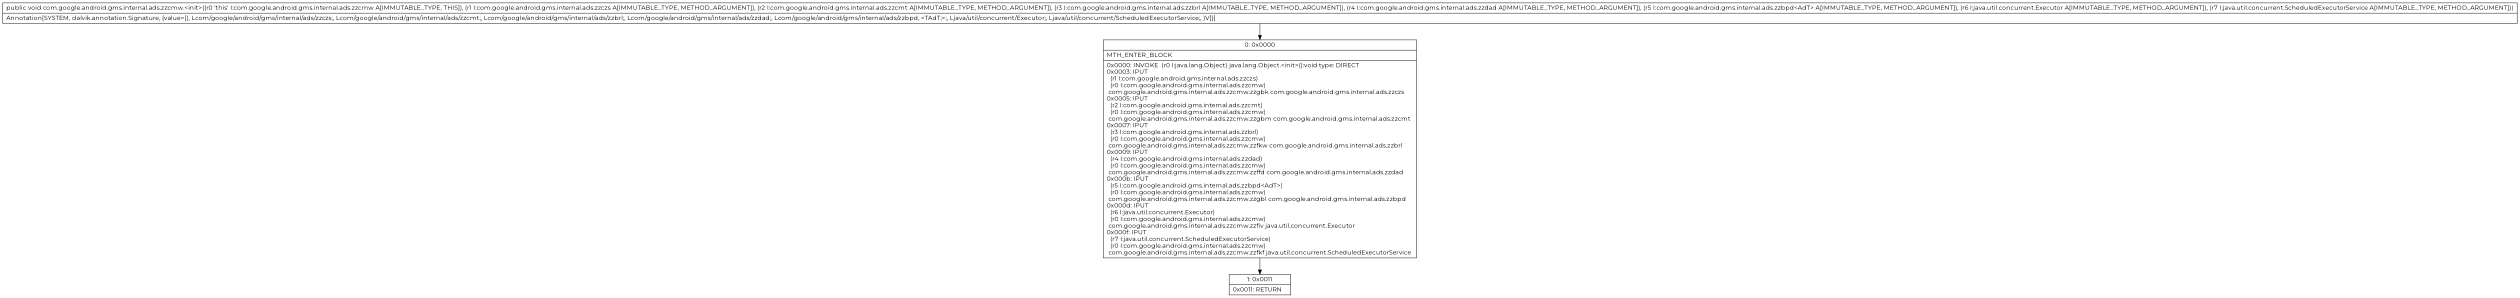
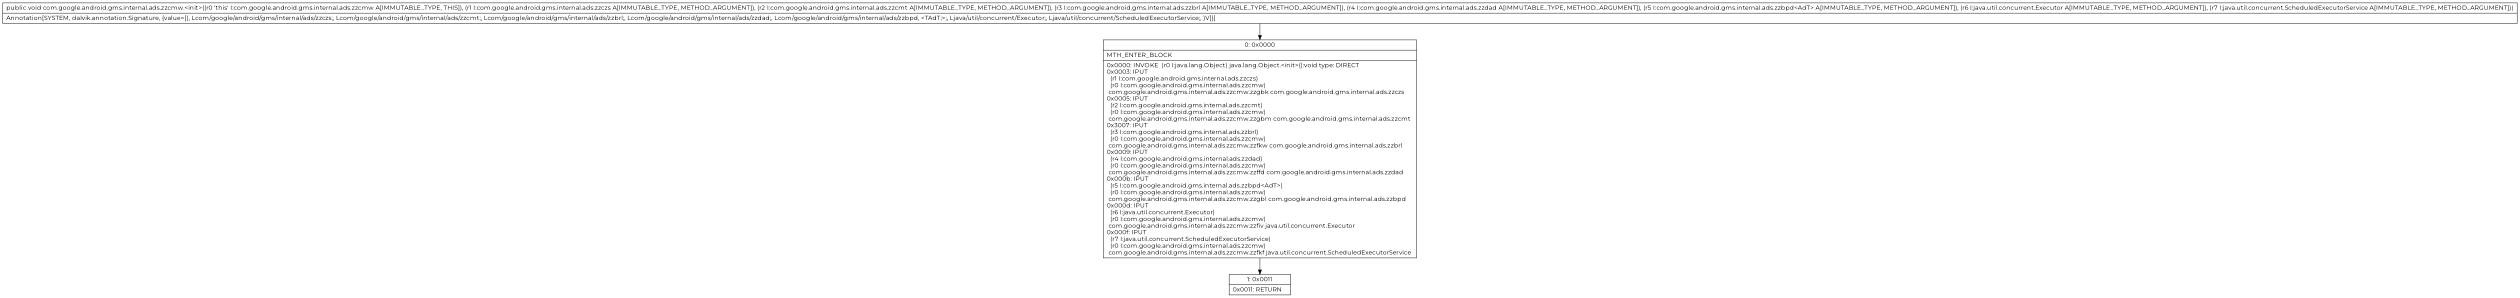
(1129, 126) -> (1129, 126)
